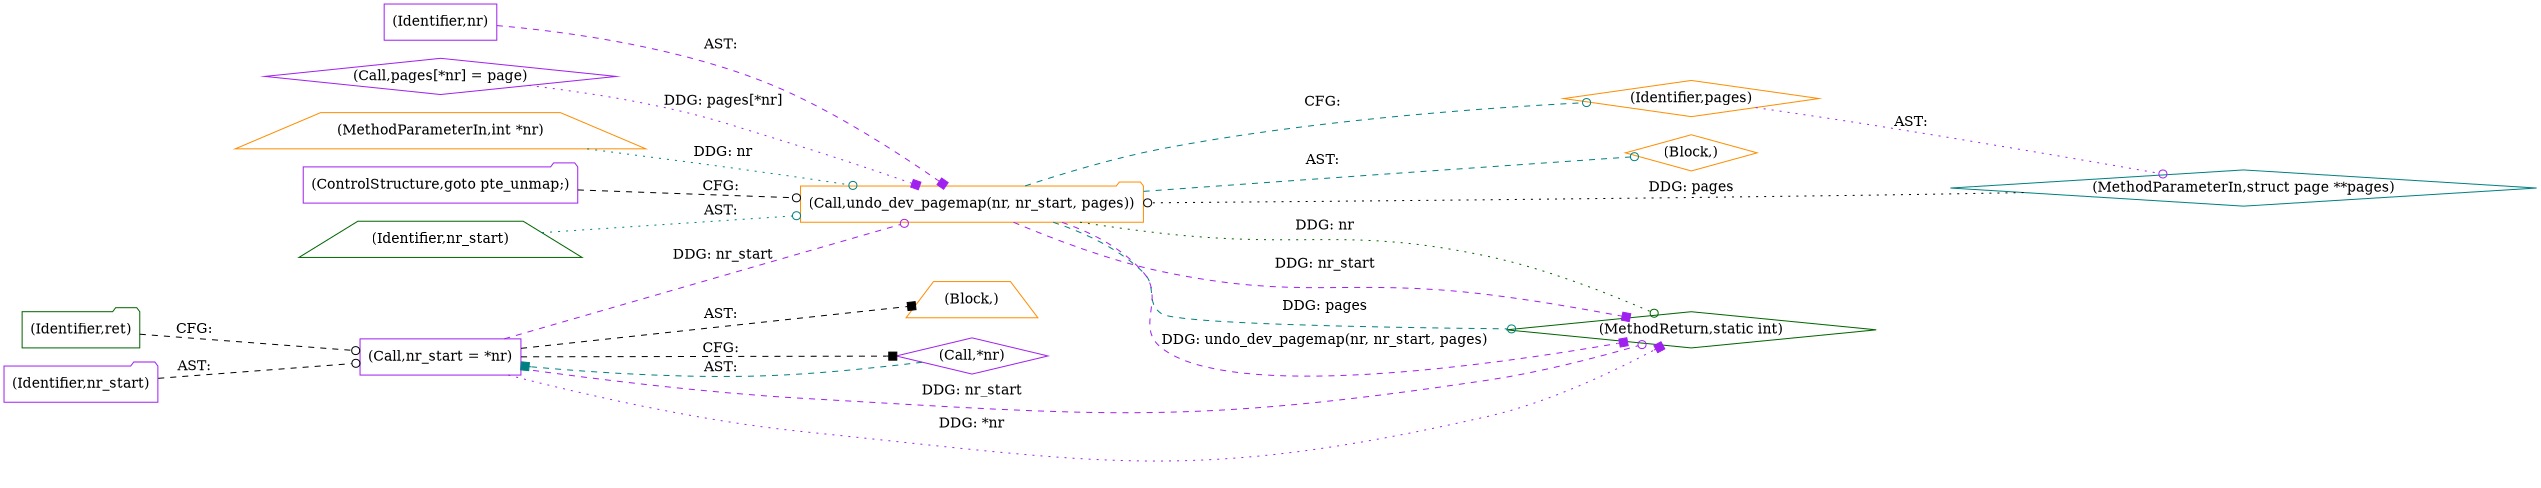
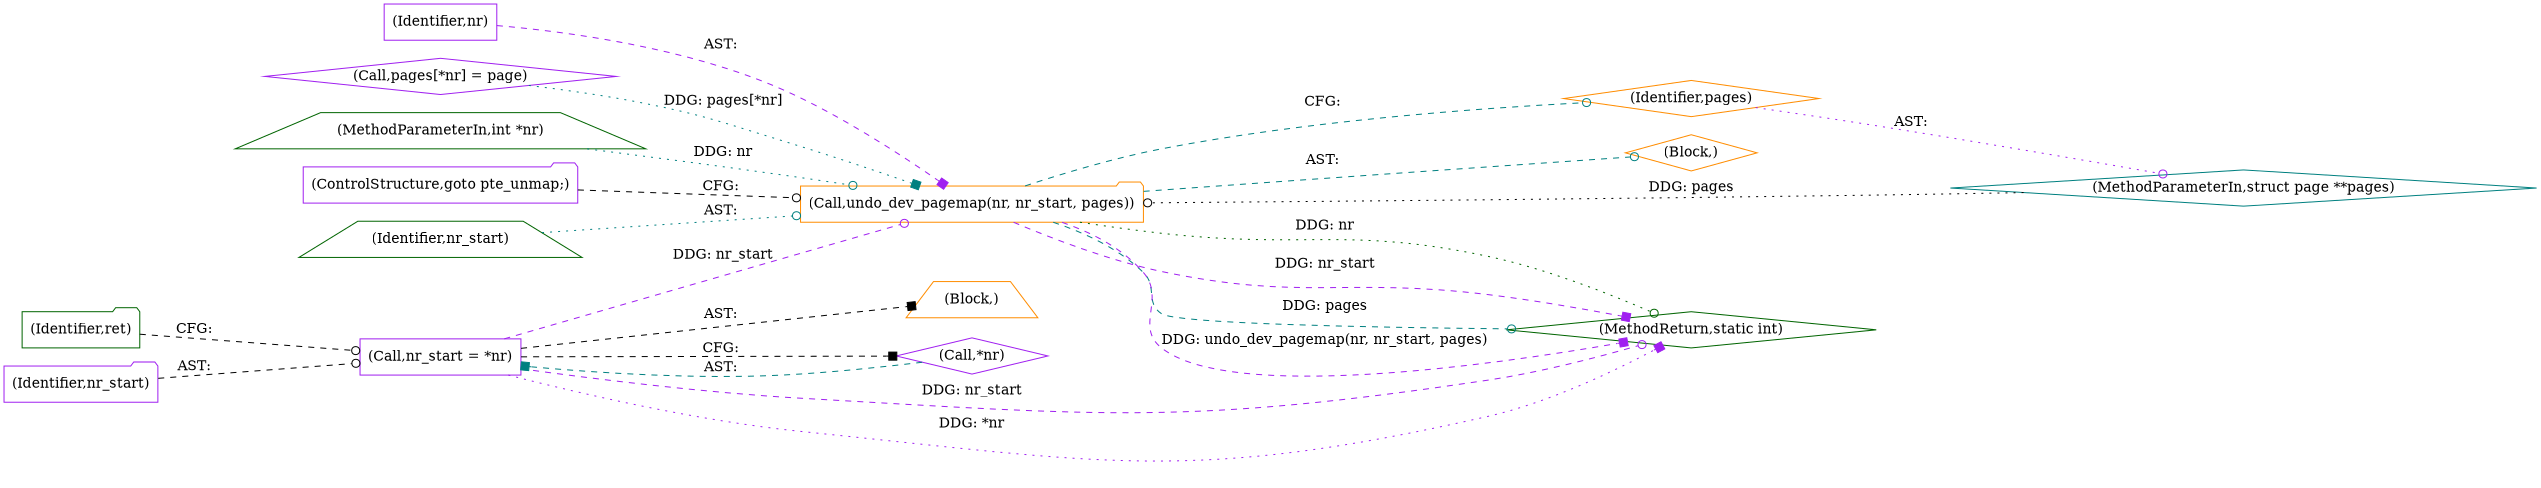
(722, 122) -> (722, 122)
(440, 131) -> (440, 131)
